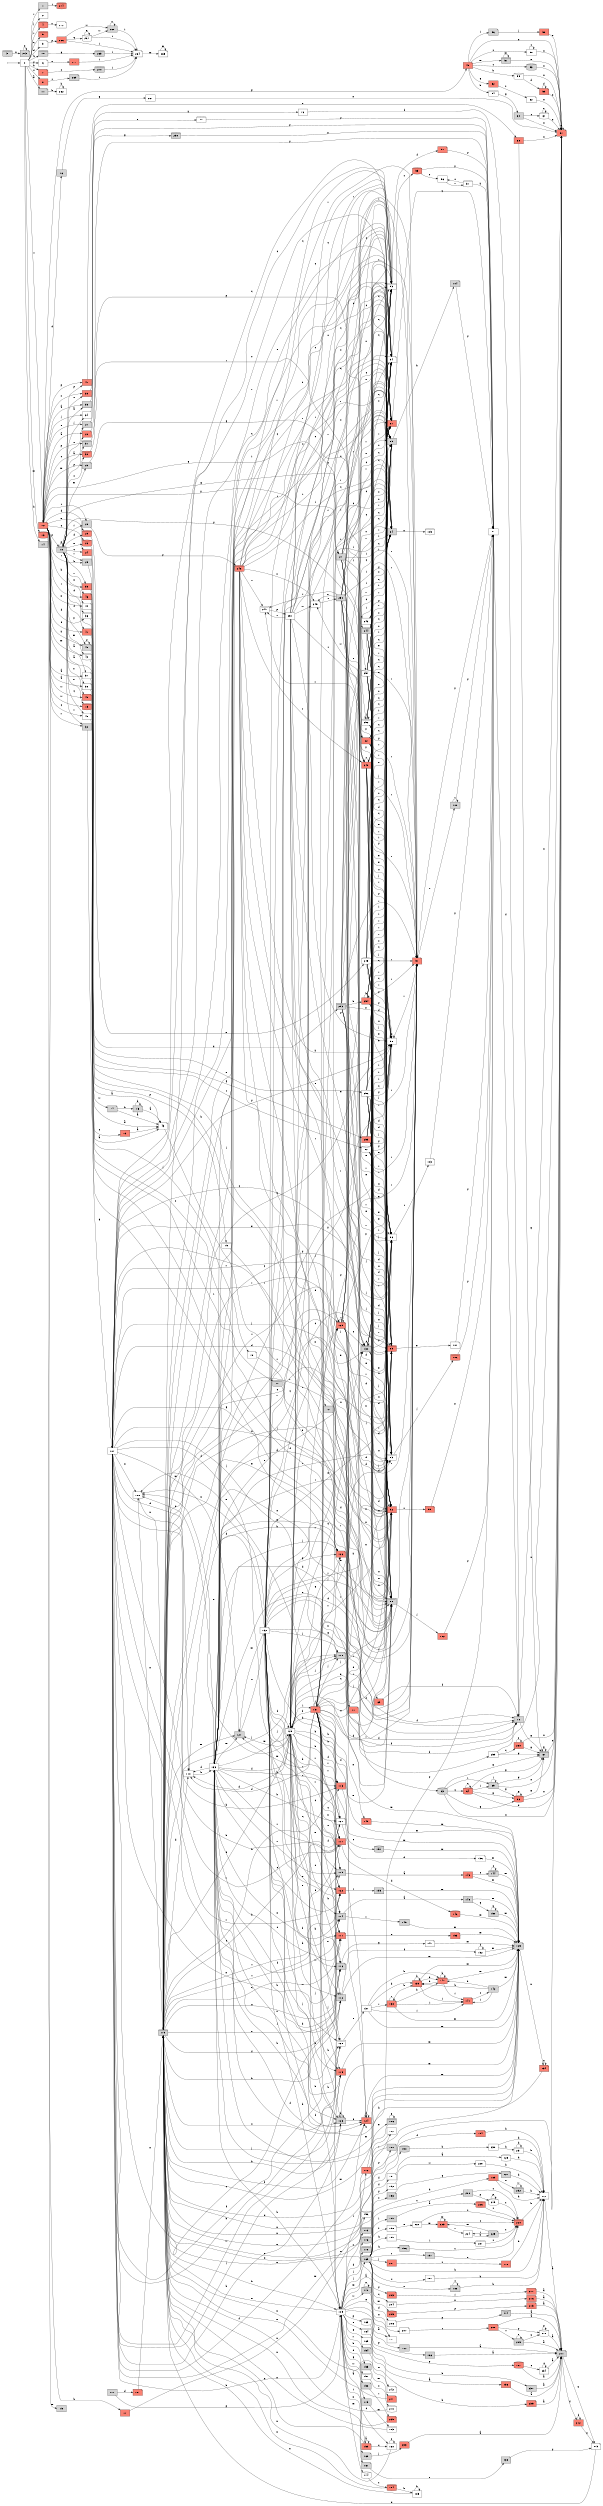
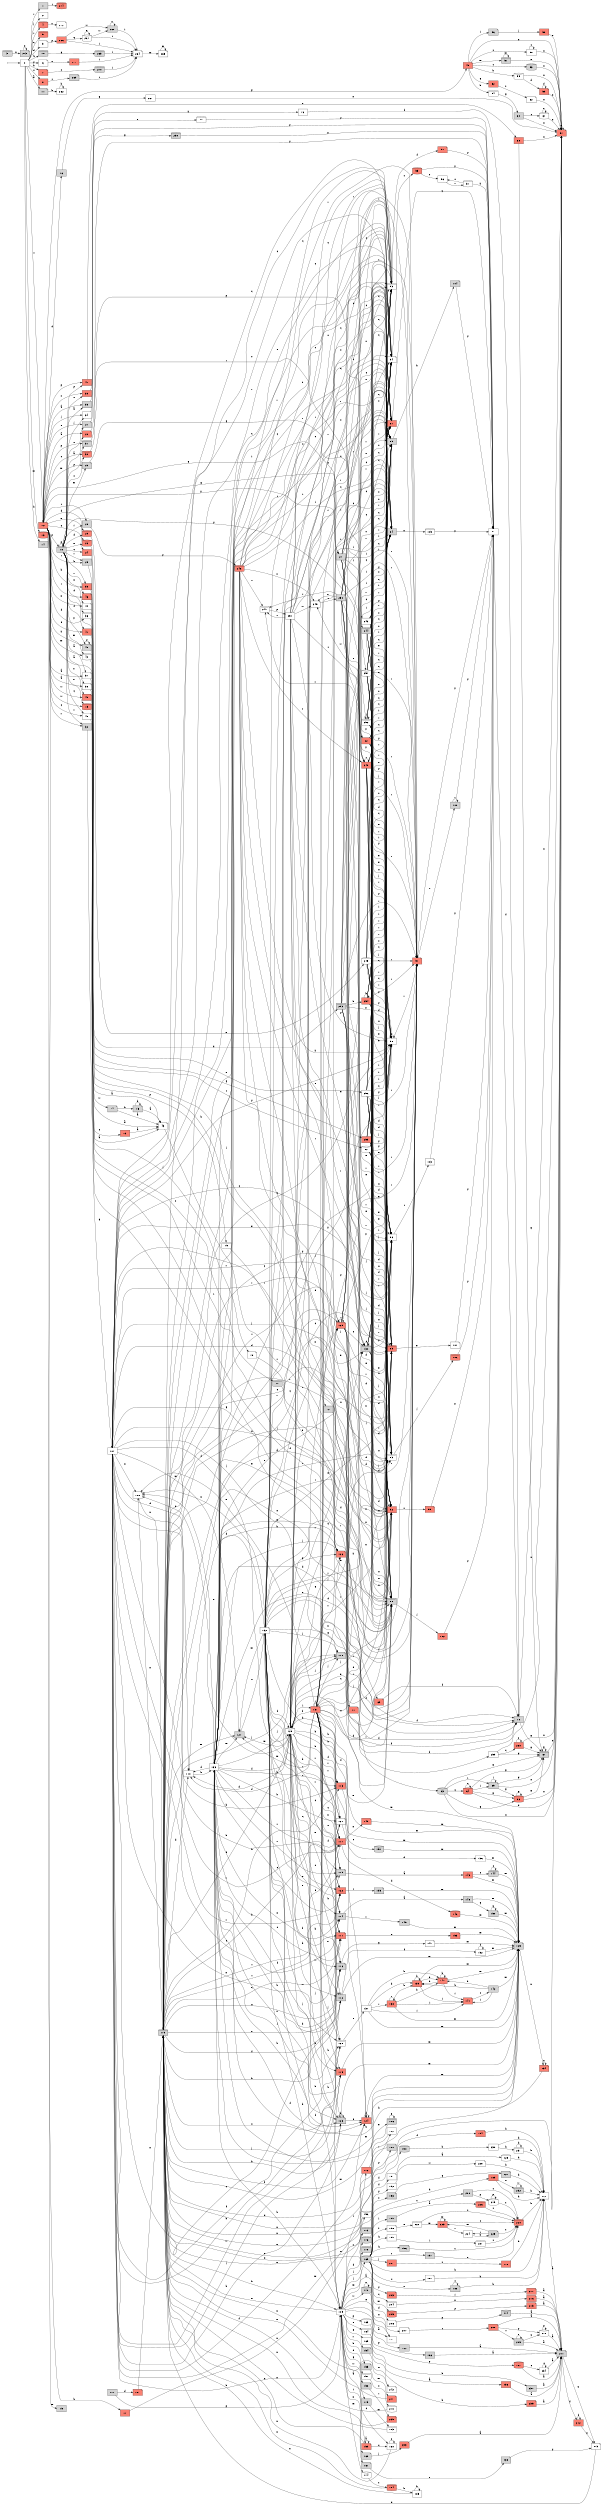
none -> (387, 877)
none -> (321, 1177)
(488, 1488) -> (461, 532)
(348, 1743) -> (353, 1832)
